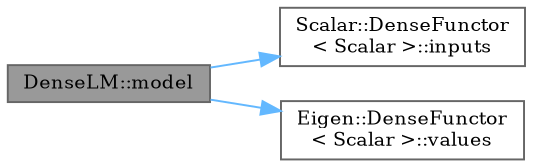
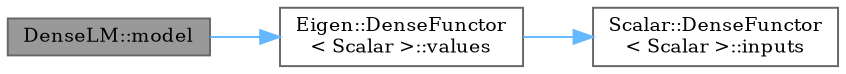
(235, 64) -> (548, 37)
